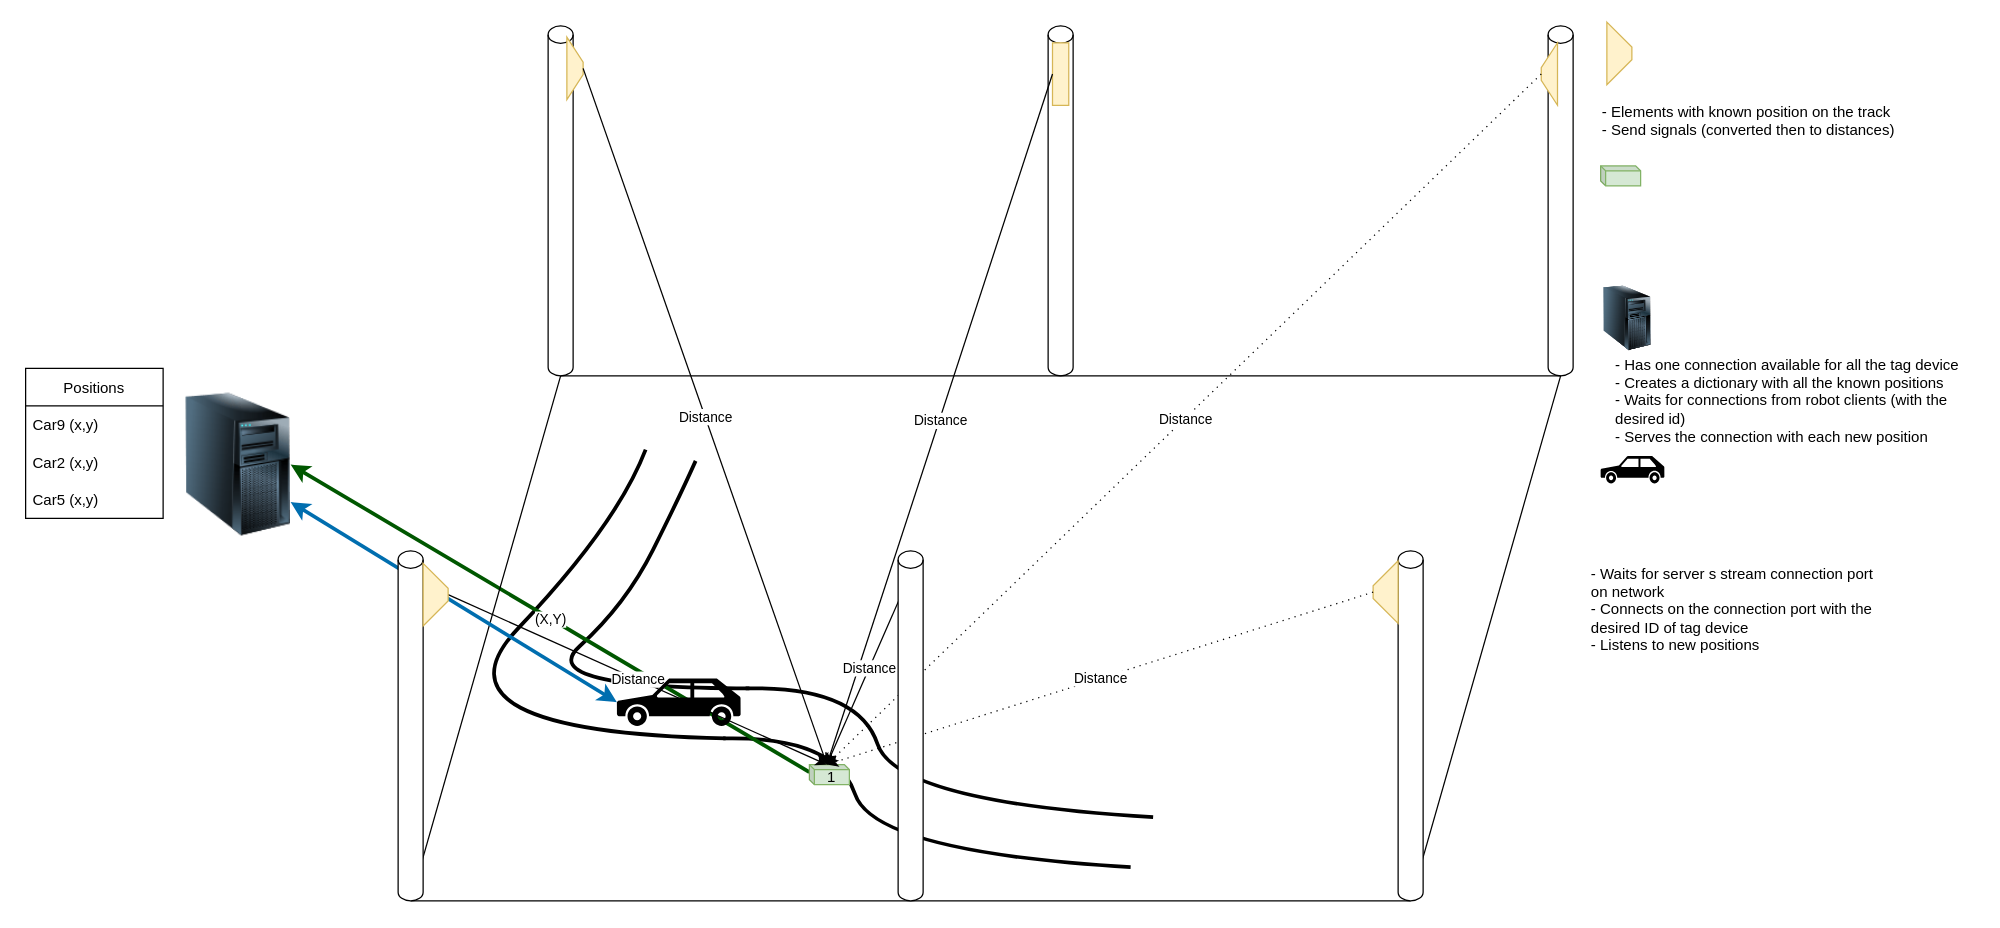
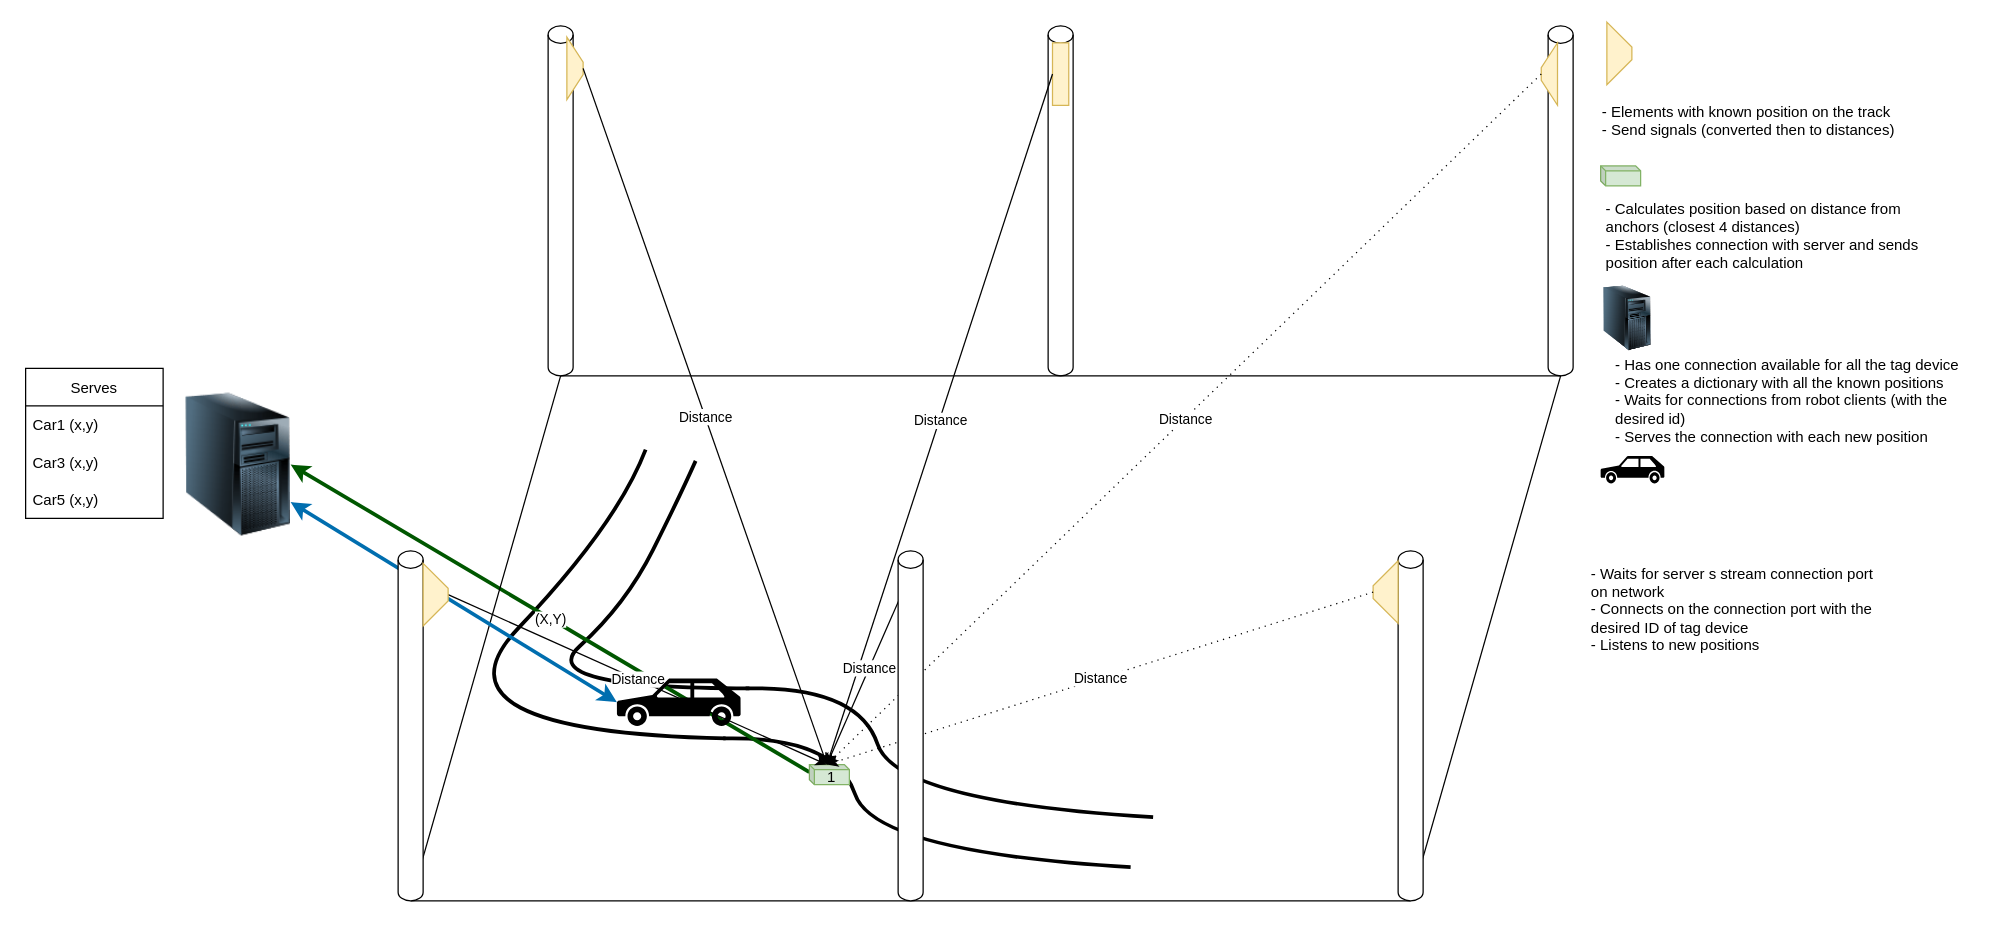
none -> (1762, 236)
(94, 388) -> (94, 388)
(71, 425) -> (71, 425)
(71, 463) -> (71, 463)
